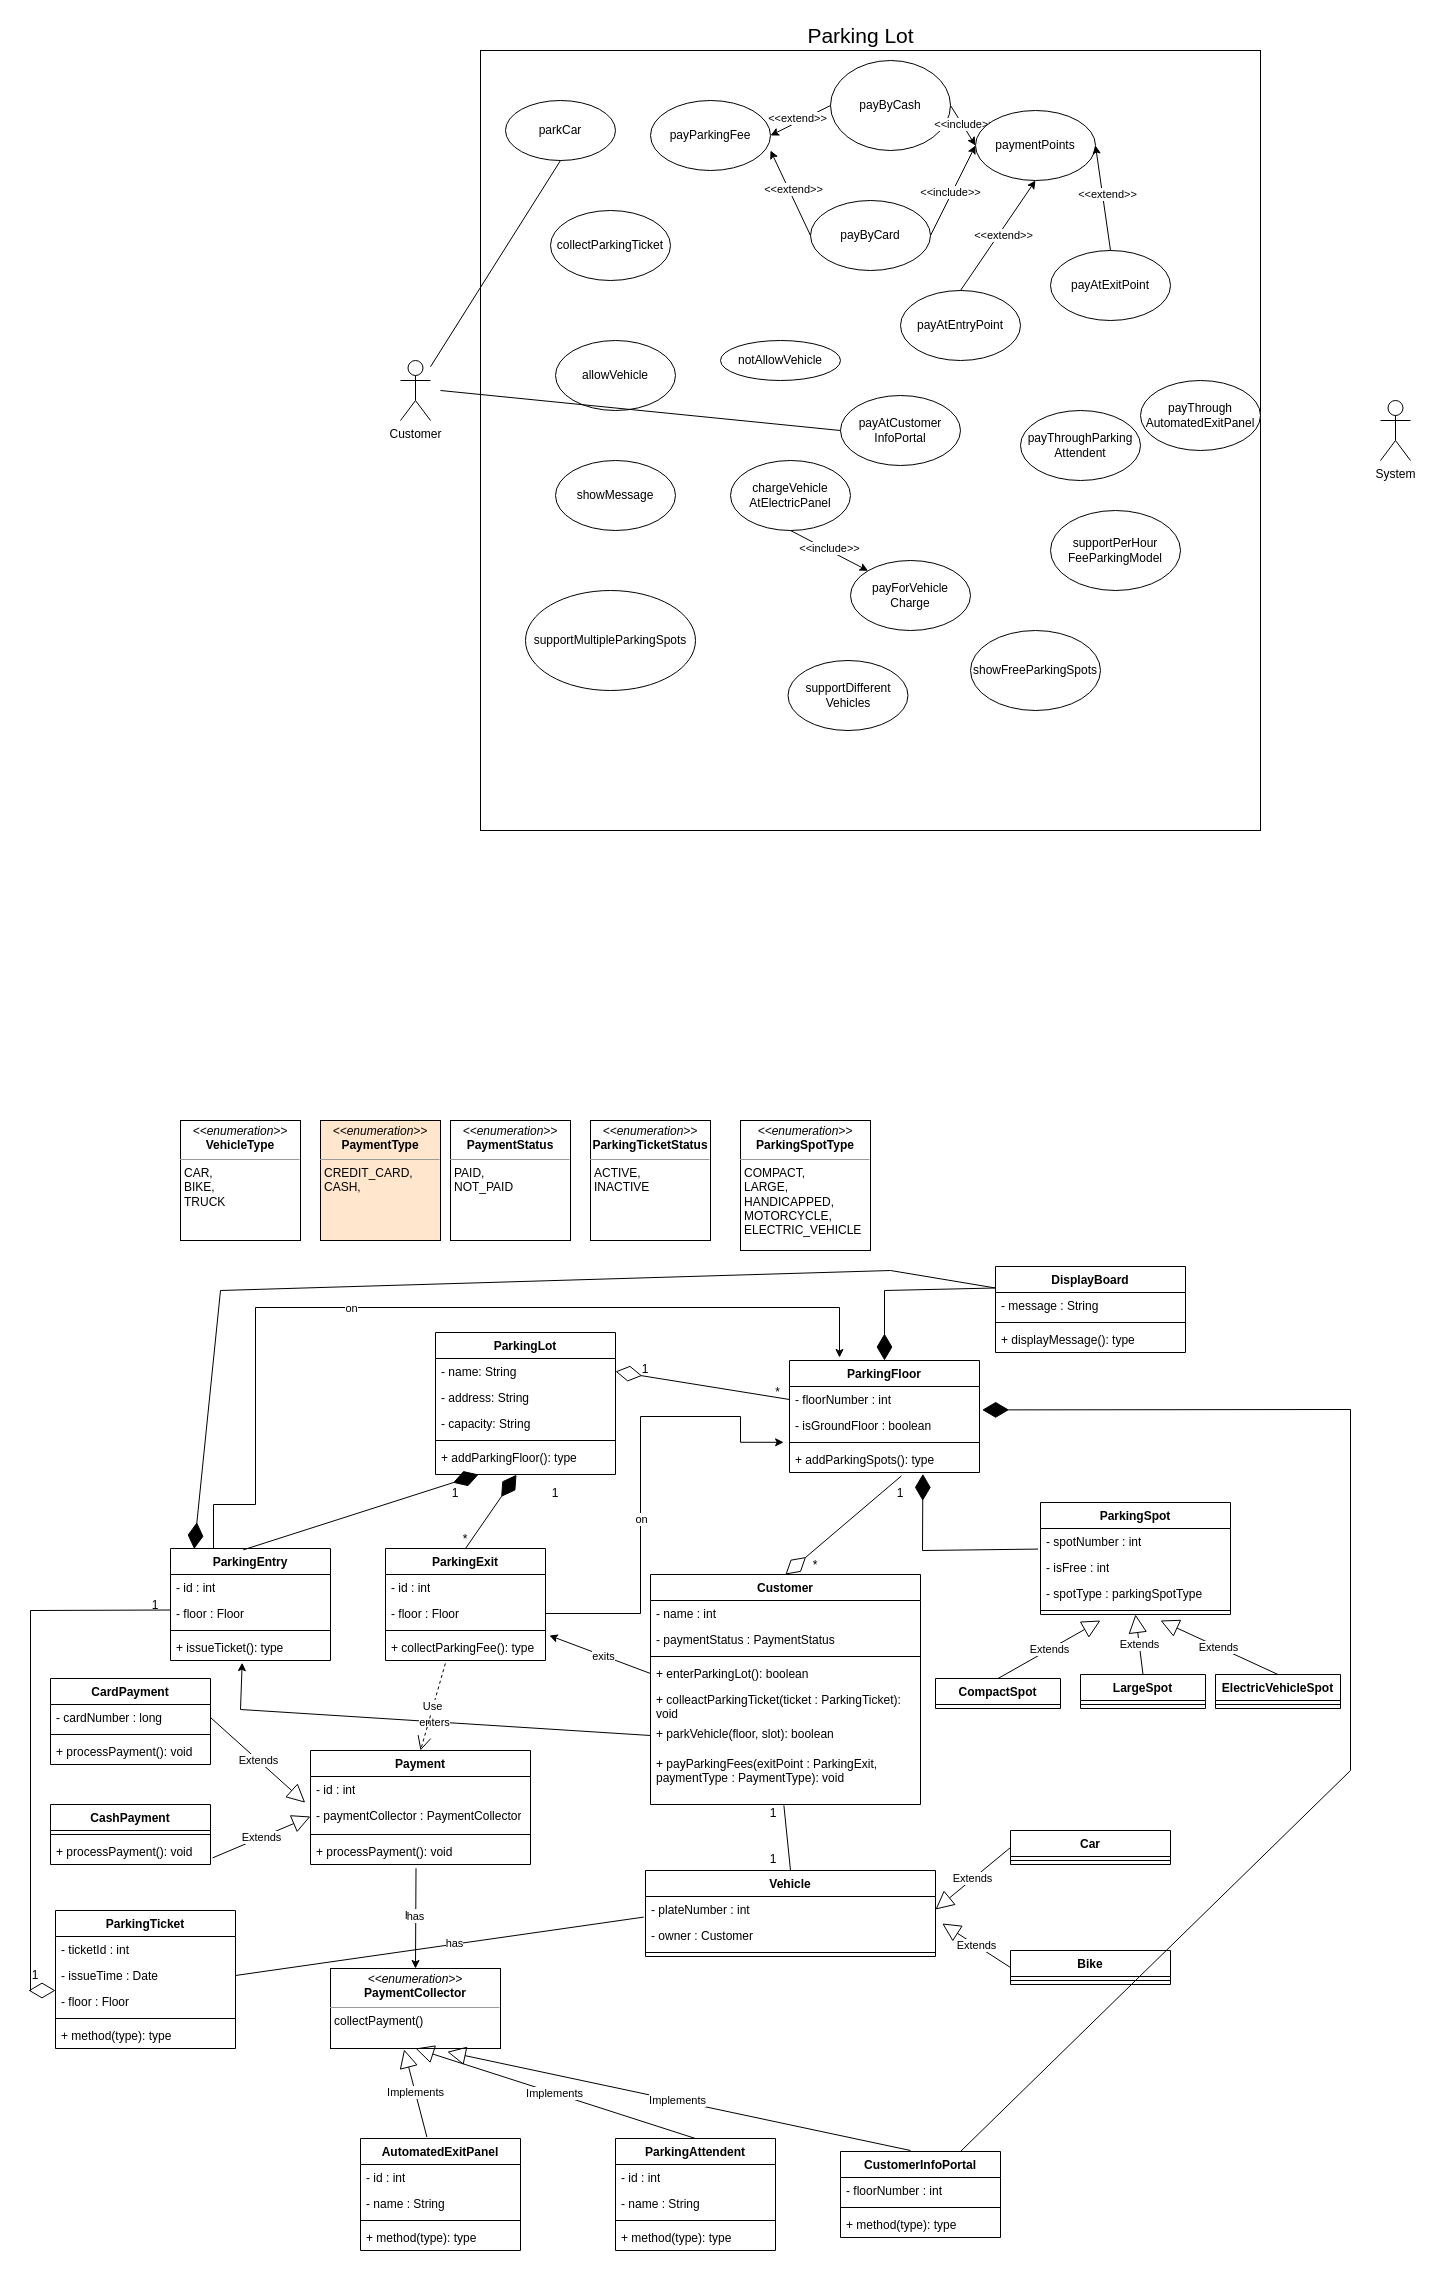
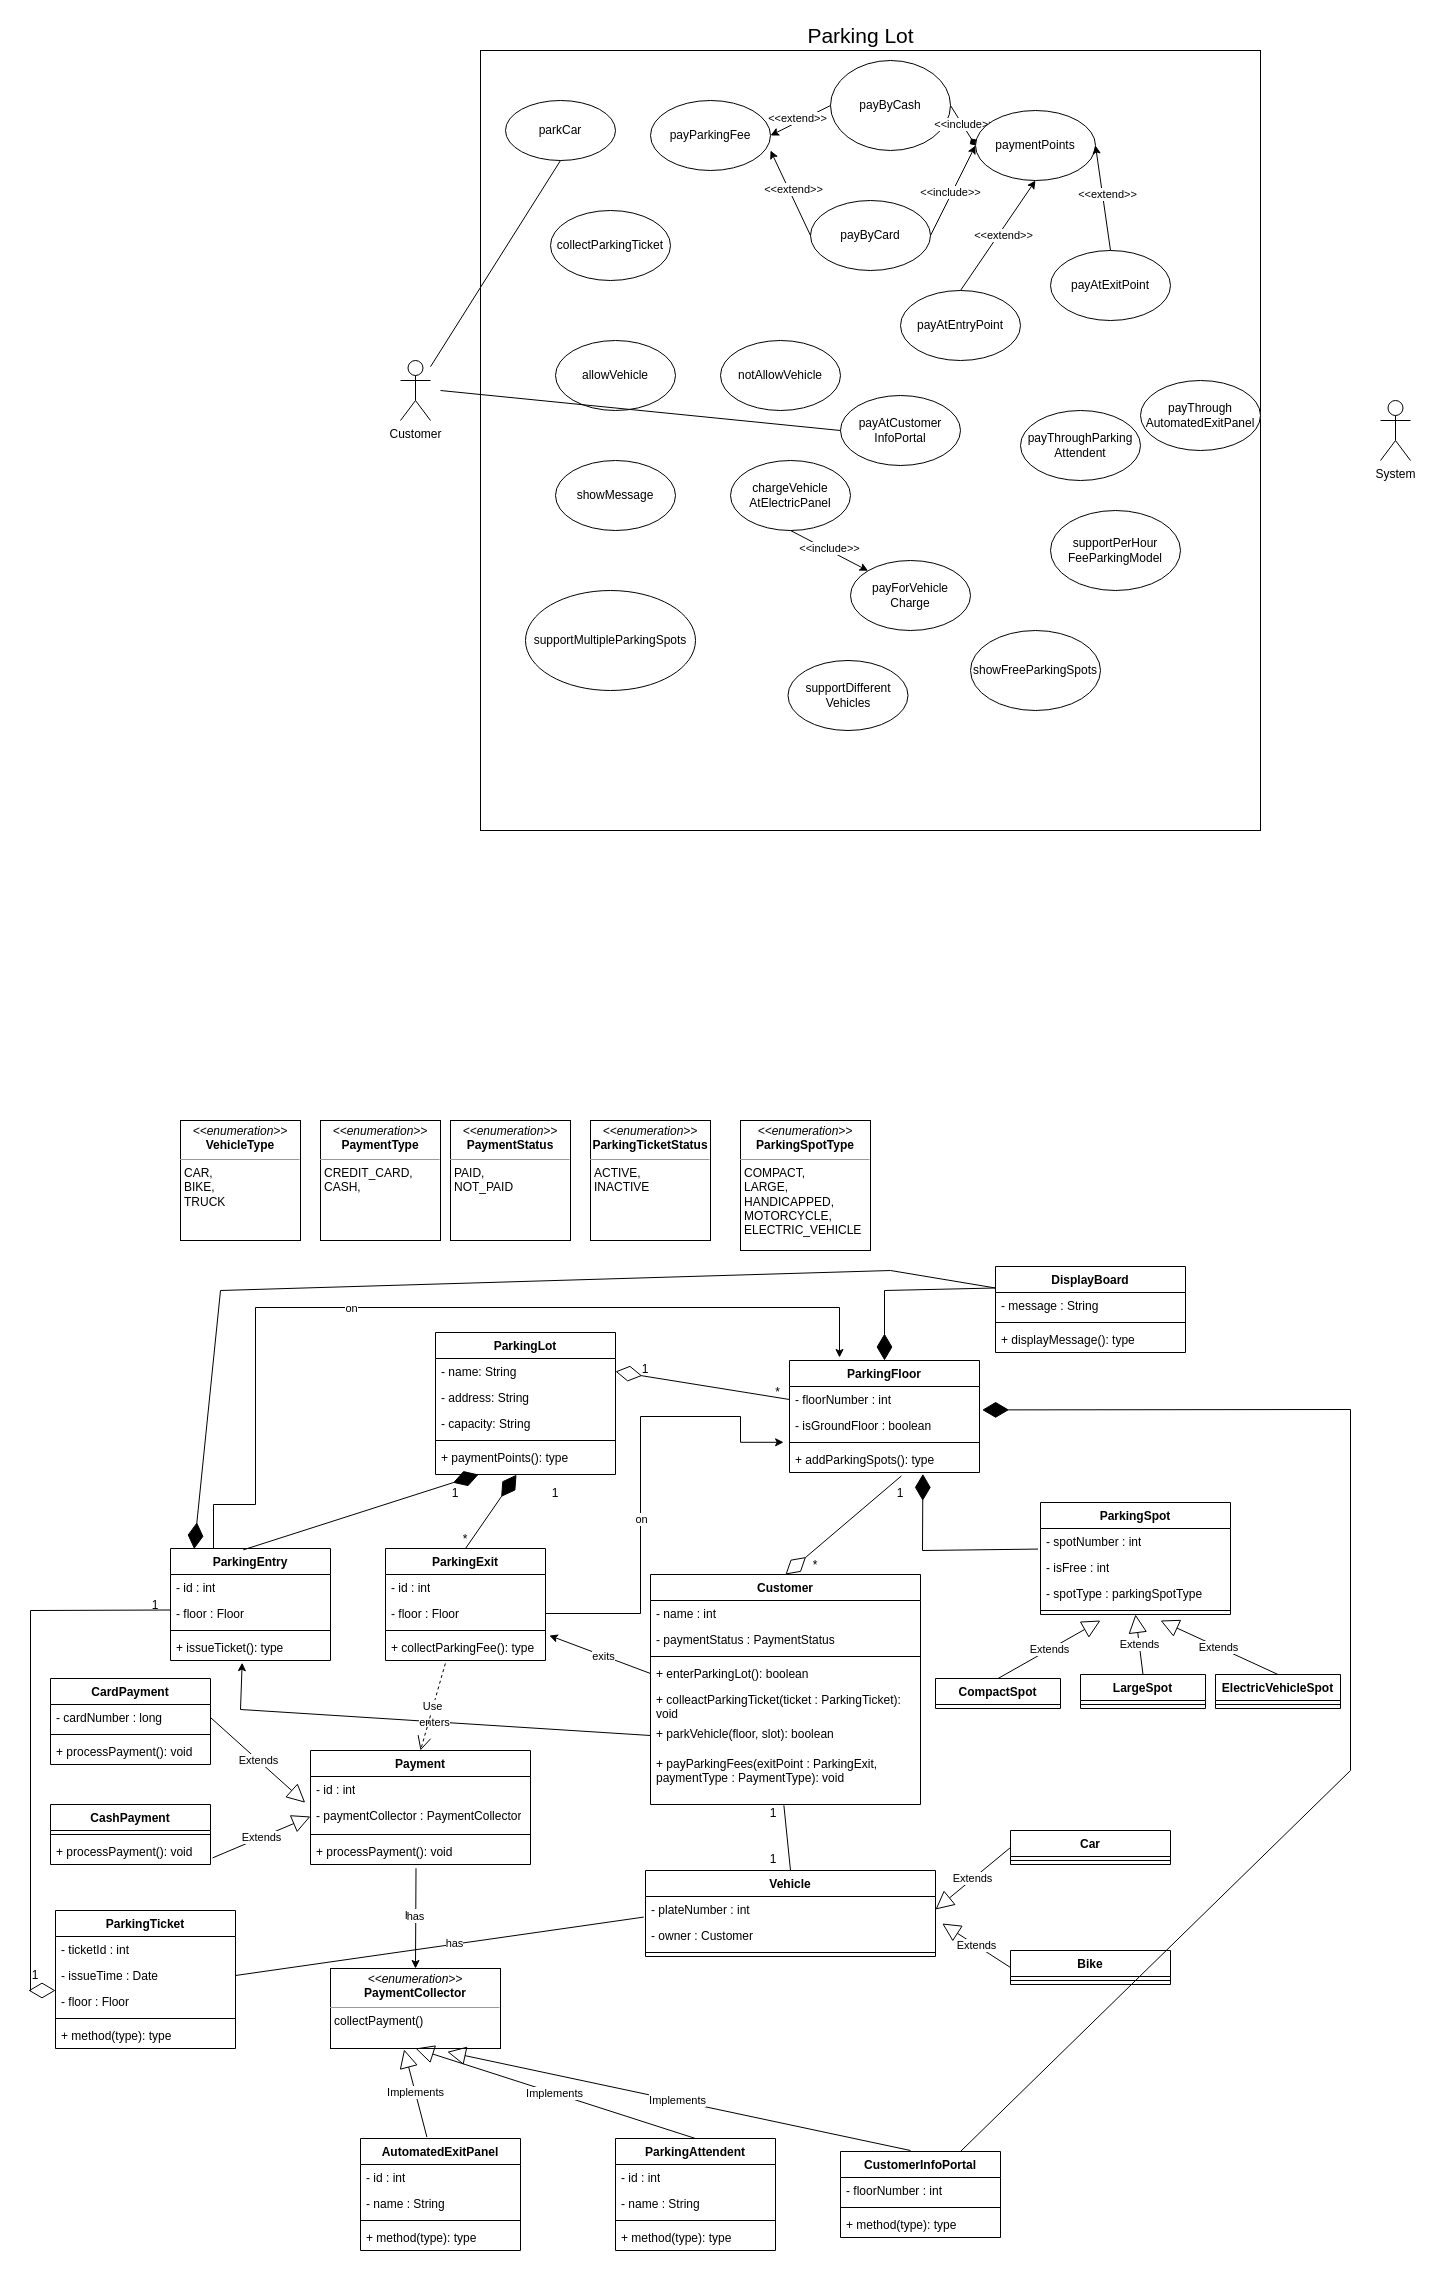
(971, 138) -> (971, 138)
(781, 361) -> (781, 376)
(381, 1181) -> (381, 1181)
(518, 1459) -> (513, 1459)
